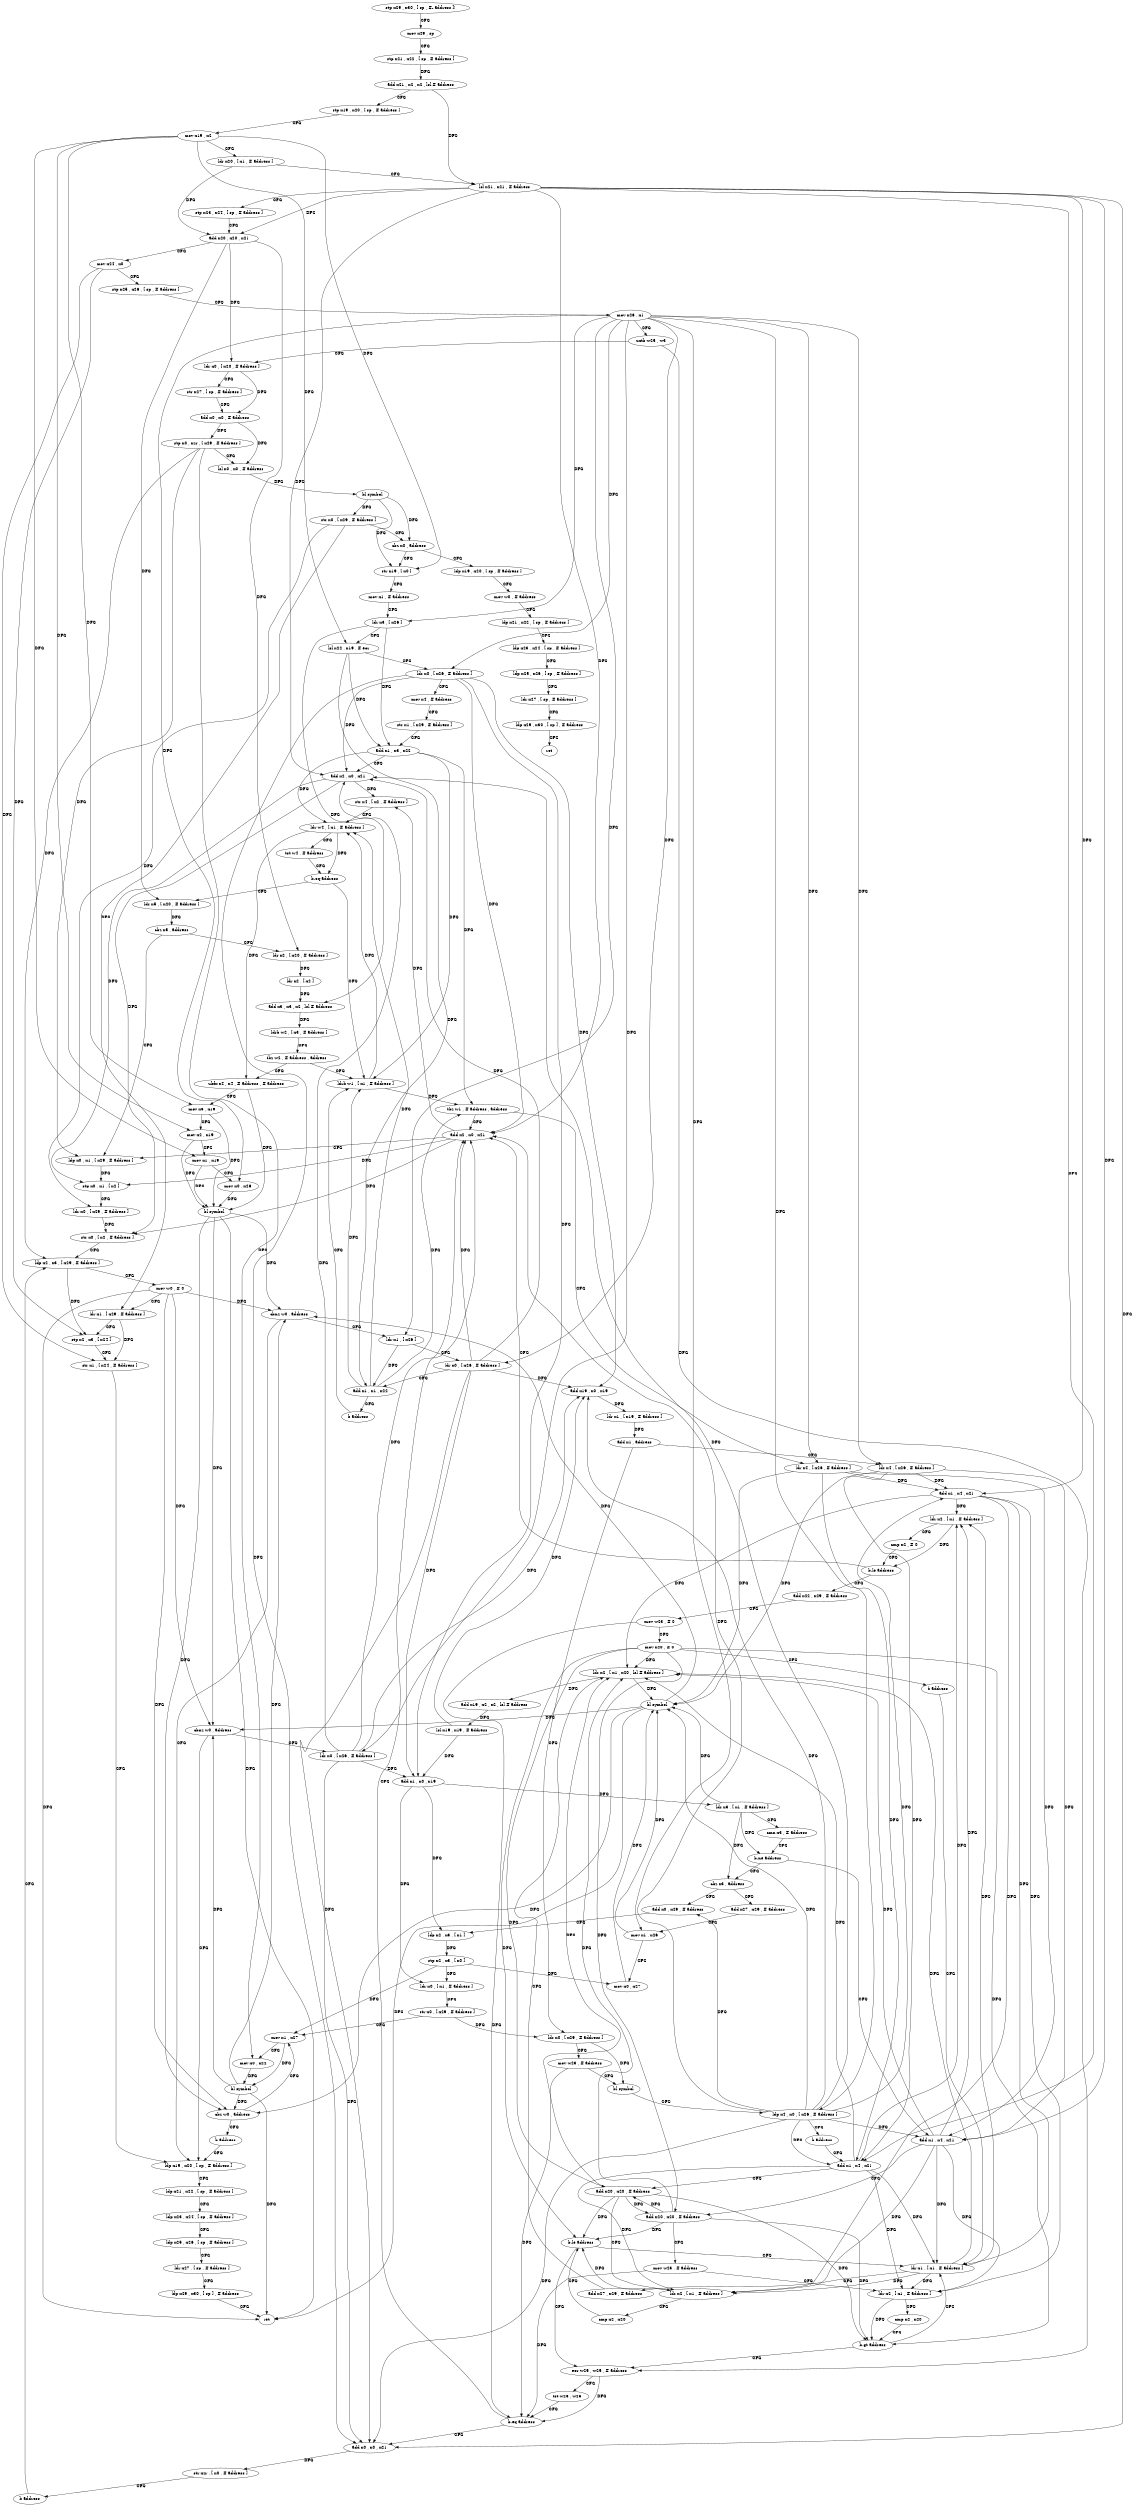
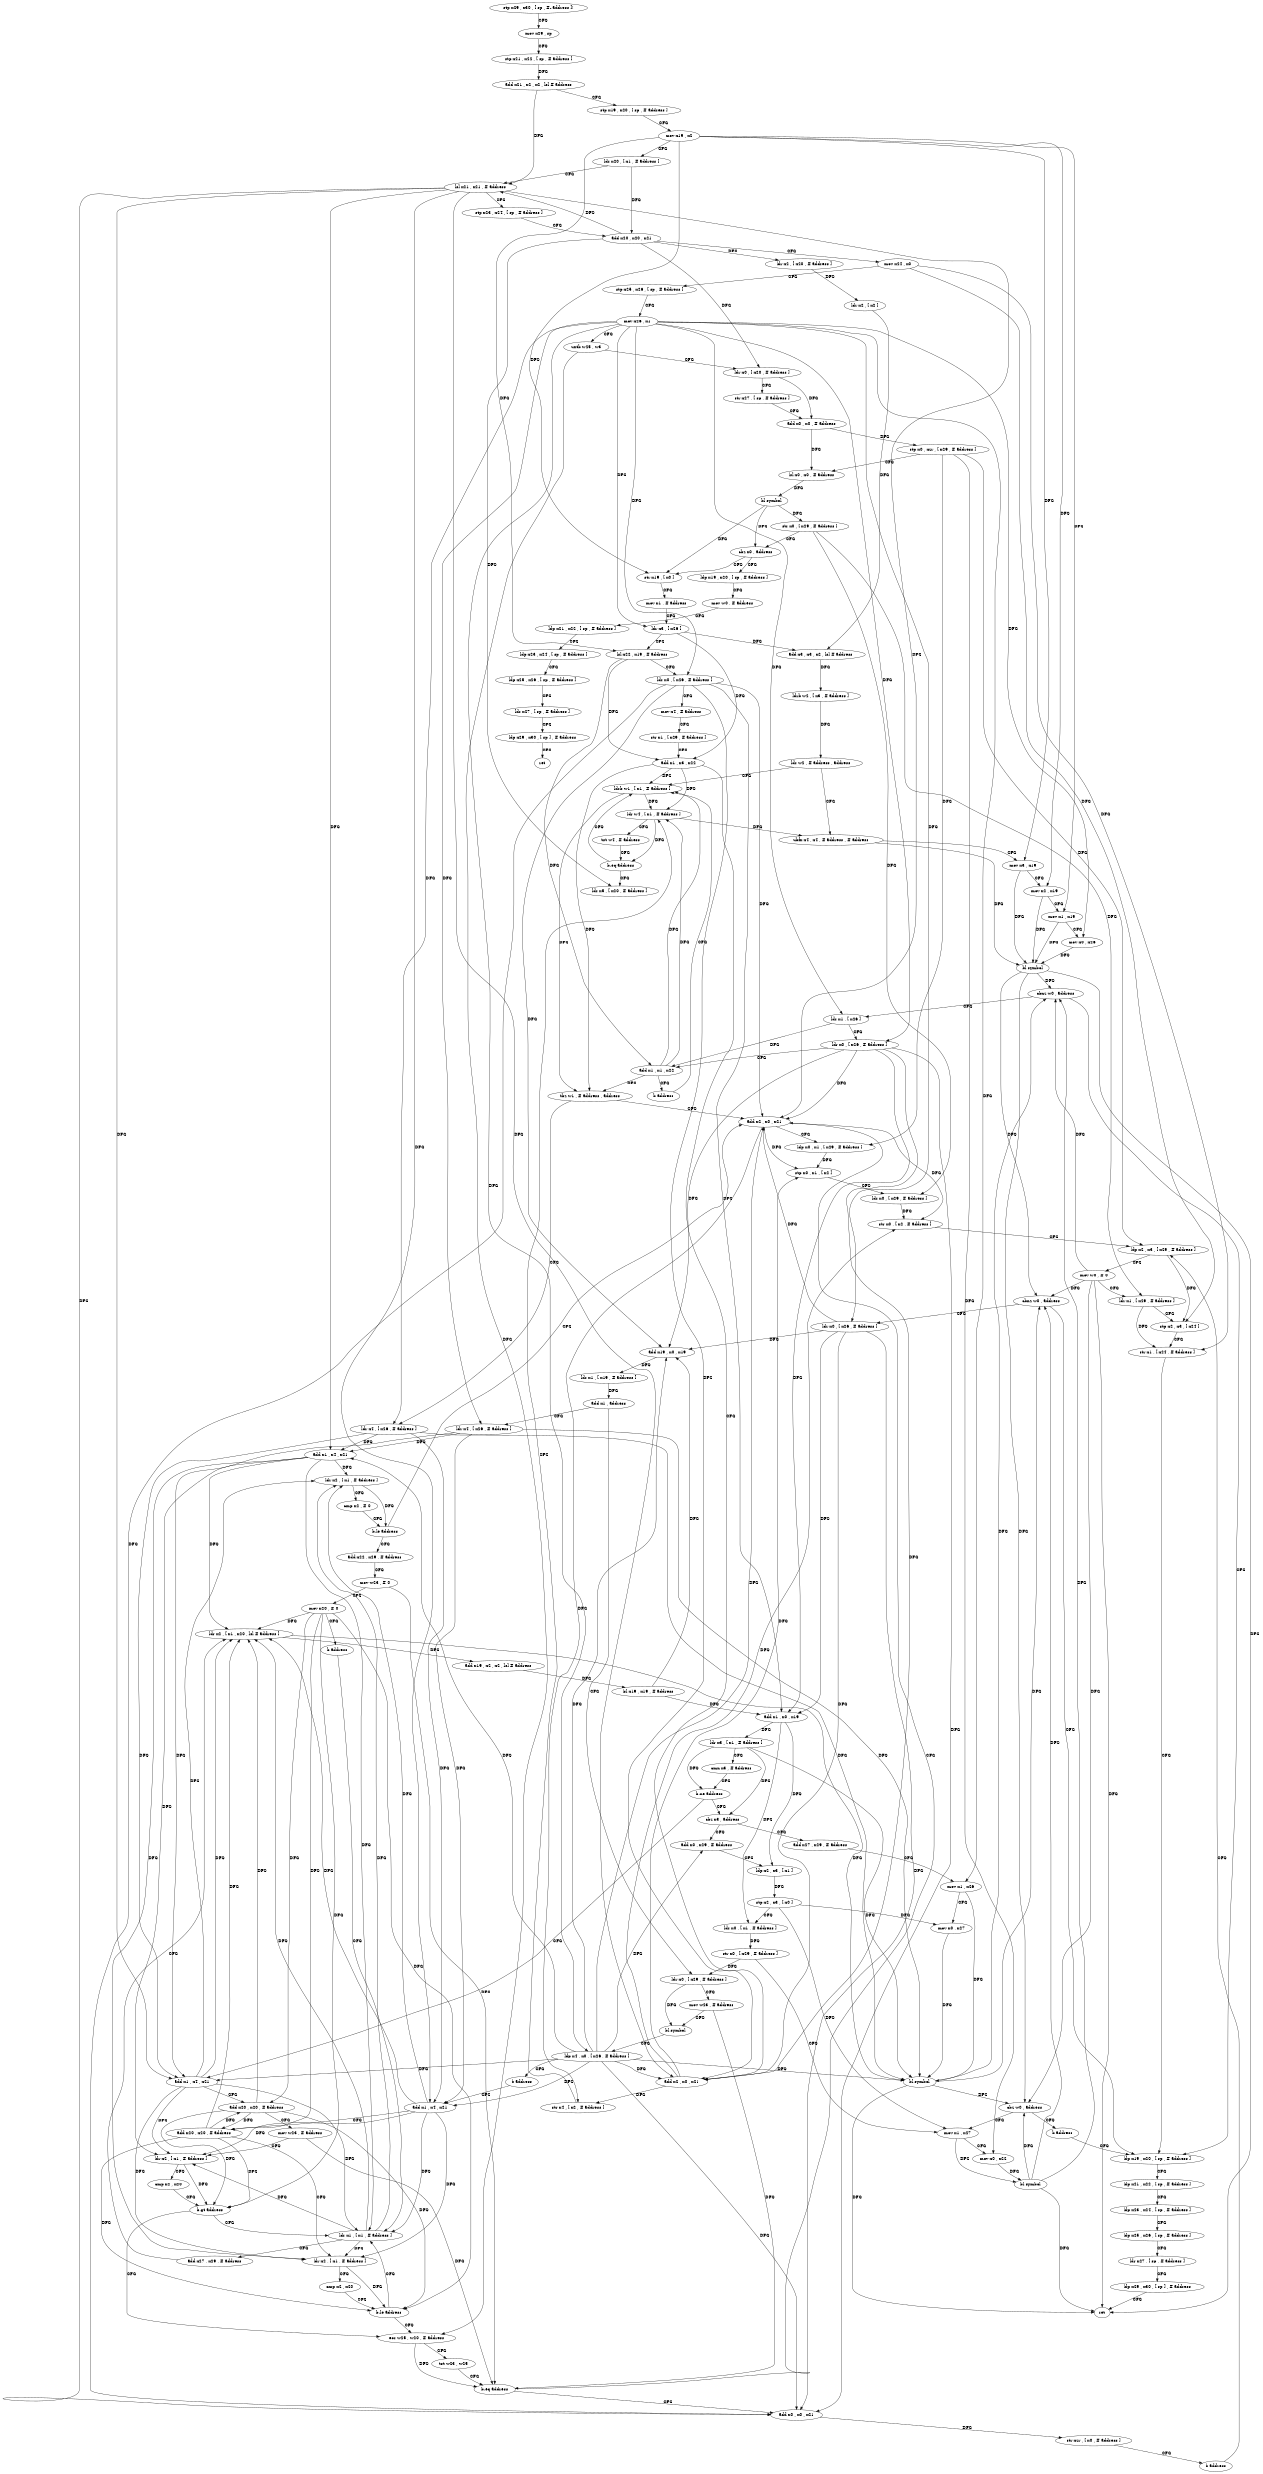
(353, 195) -> (564, 209)
(349, 648) -> (642, 655)
(172, 930) -> none
(297, 1058) -> (821, 763)
(599, 2371) -> (417, 2338)
